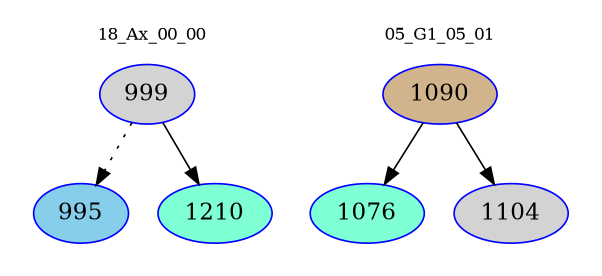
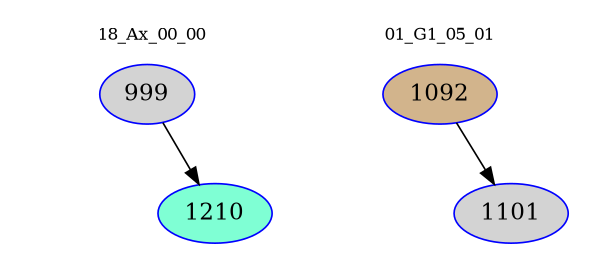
(440, 36) -> (440, 36)
(440, 94) -> (440, 94)
(81, 213) -> none
(367, 213) -> none
(511, 213) -> (511, 213)
